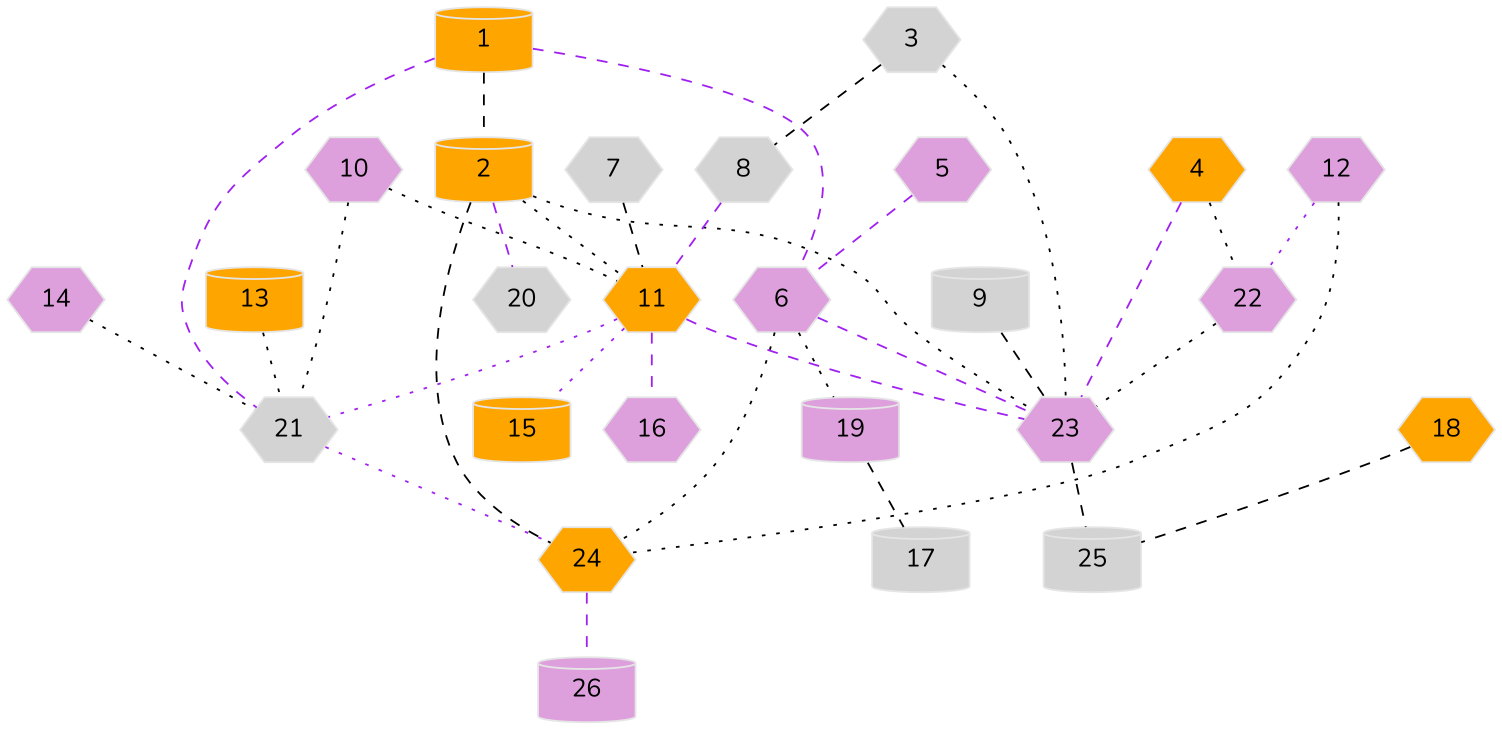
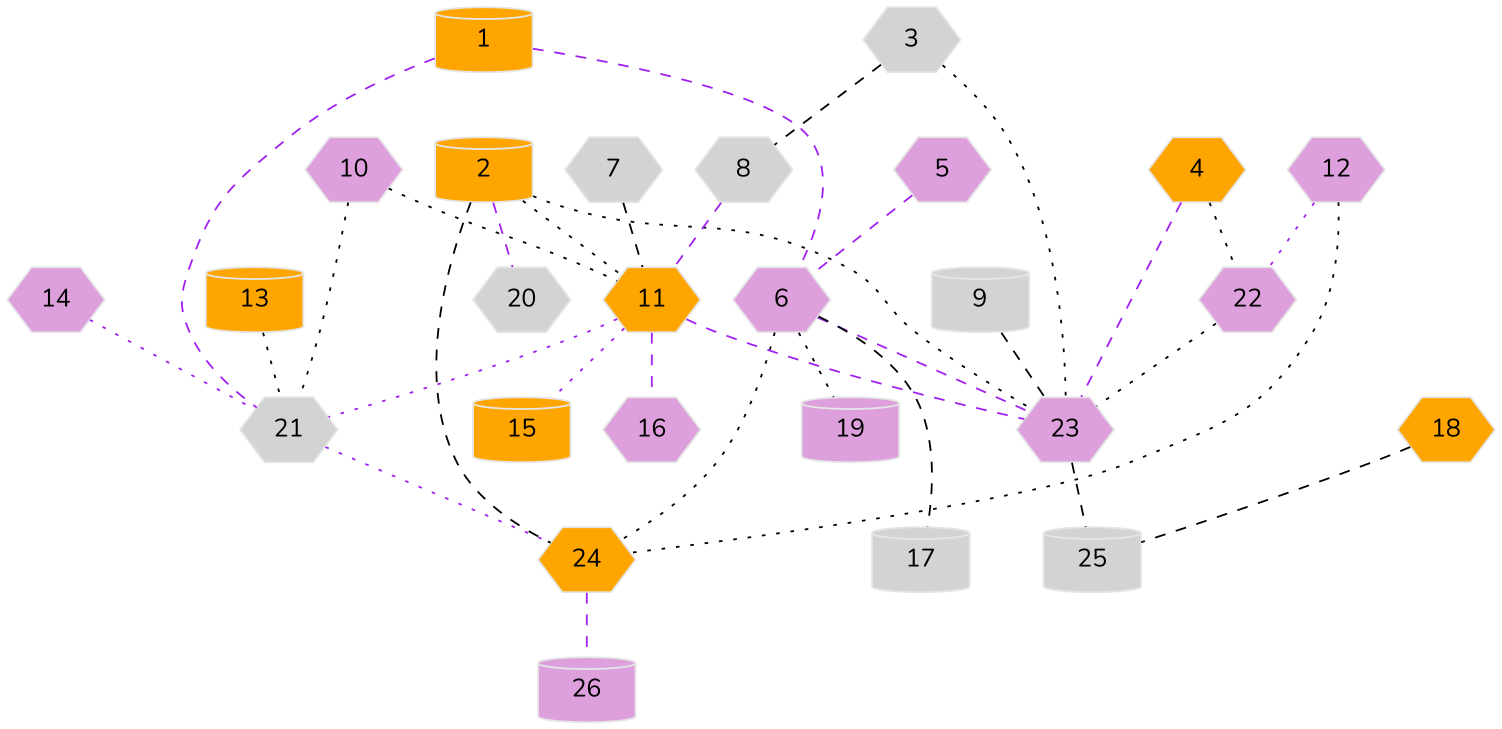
(484, 105) -> none
(172, 365) -> (172, 365)
(886, 495) -> (919, 405)
